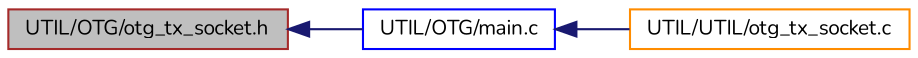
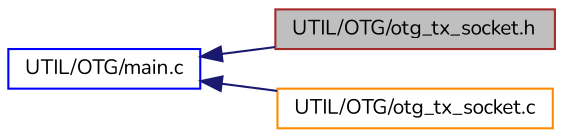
(336, 29) -> (248, 51)
(770, 29) -> (415, 108)
